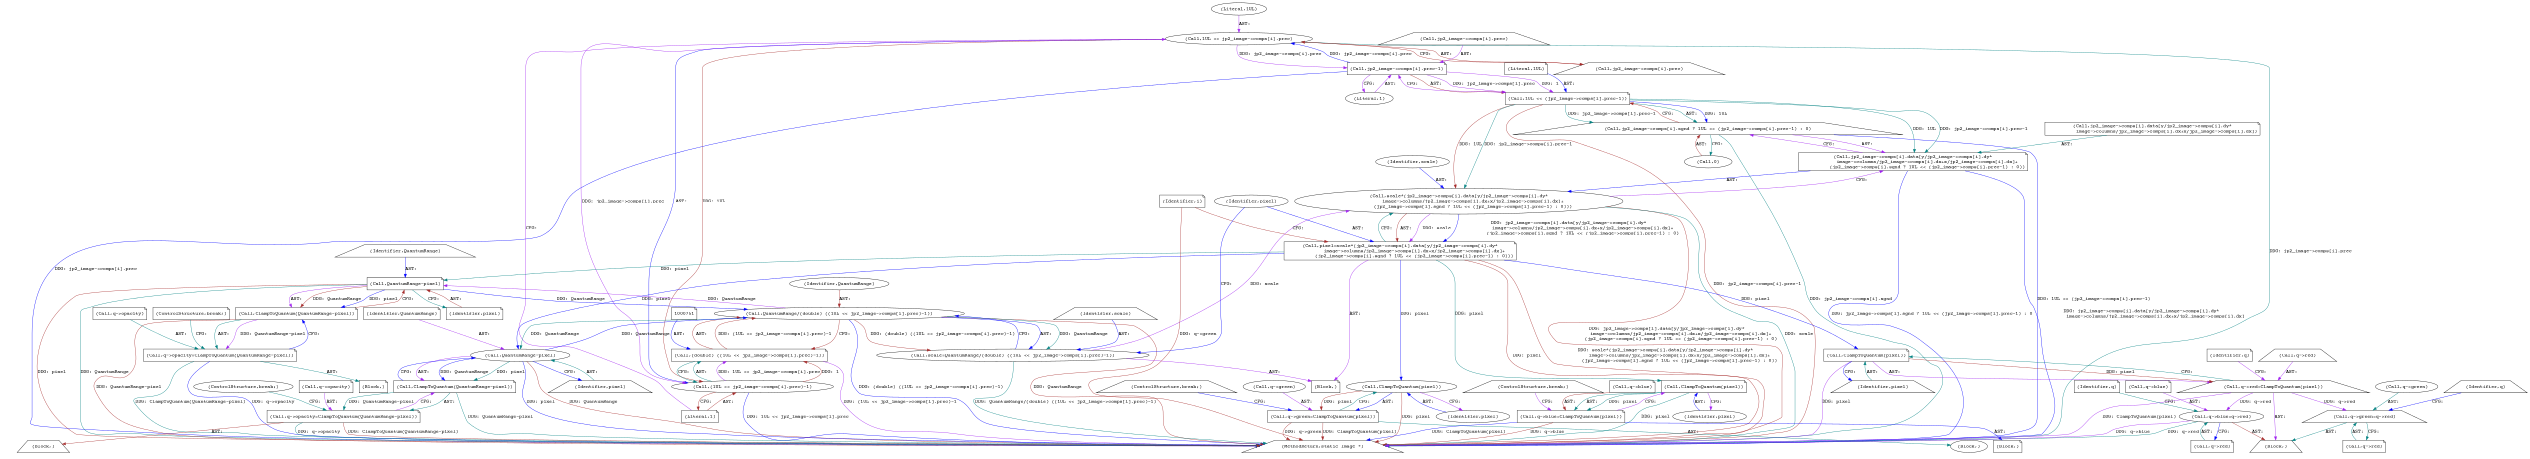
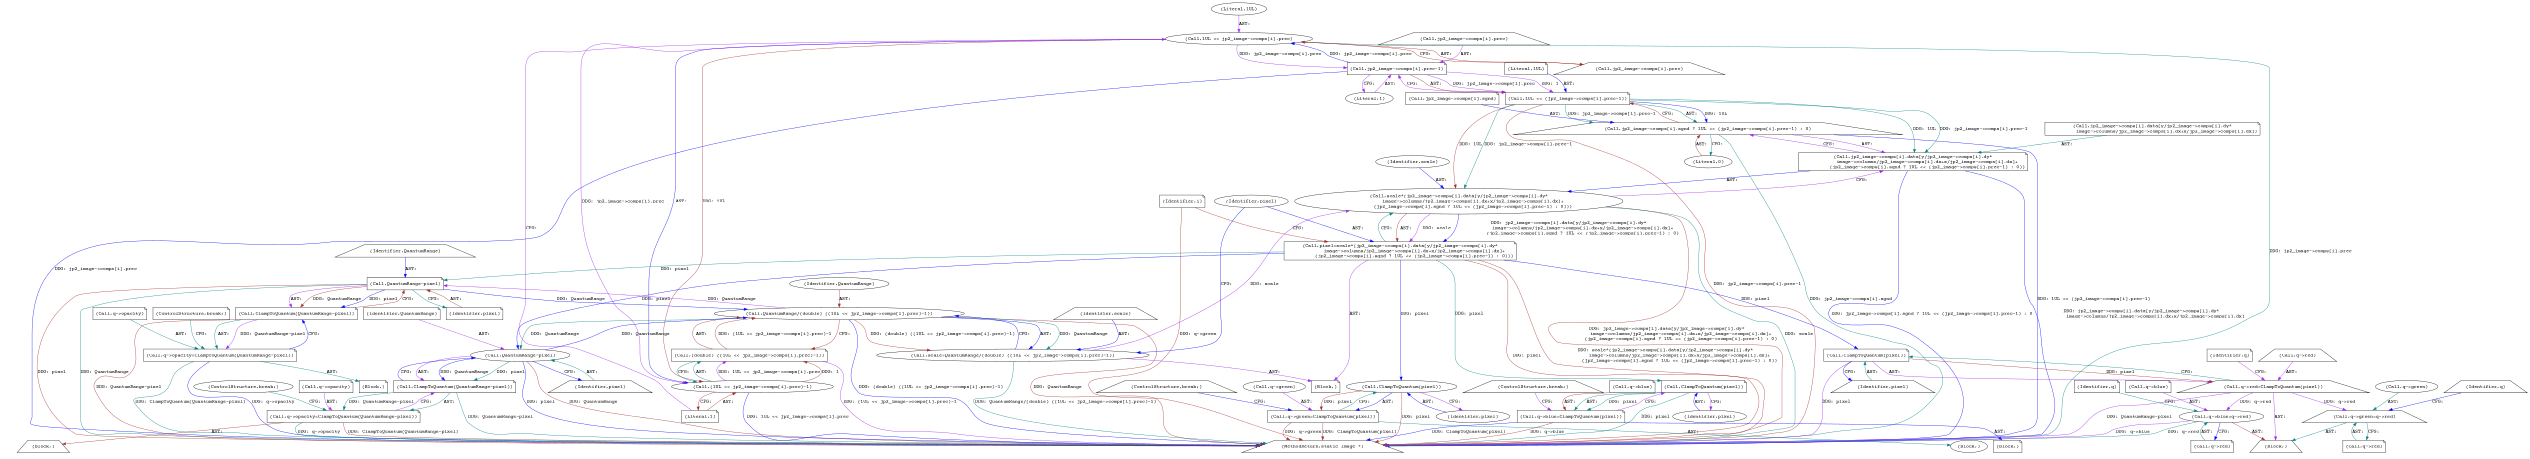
none -> (1452, 98)
(1708, 162) -> (1708, 162)
(684, 314) -> none
(2139, 416) -> (2139, 416)
